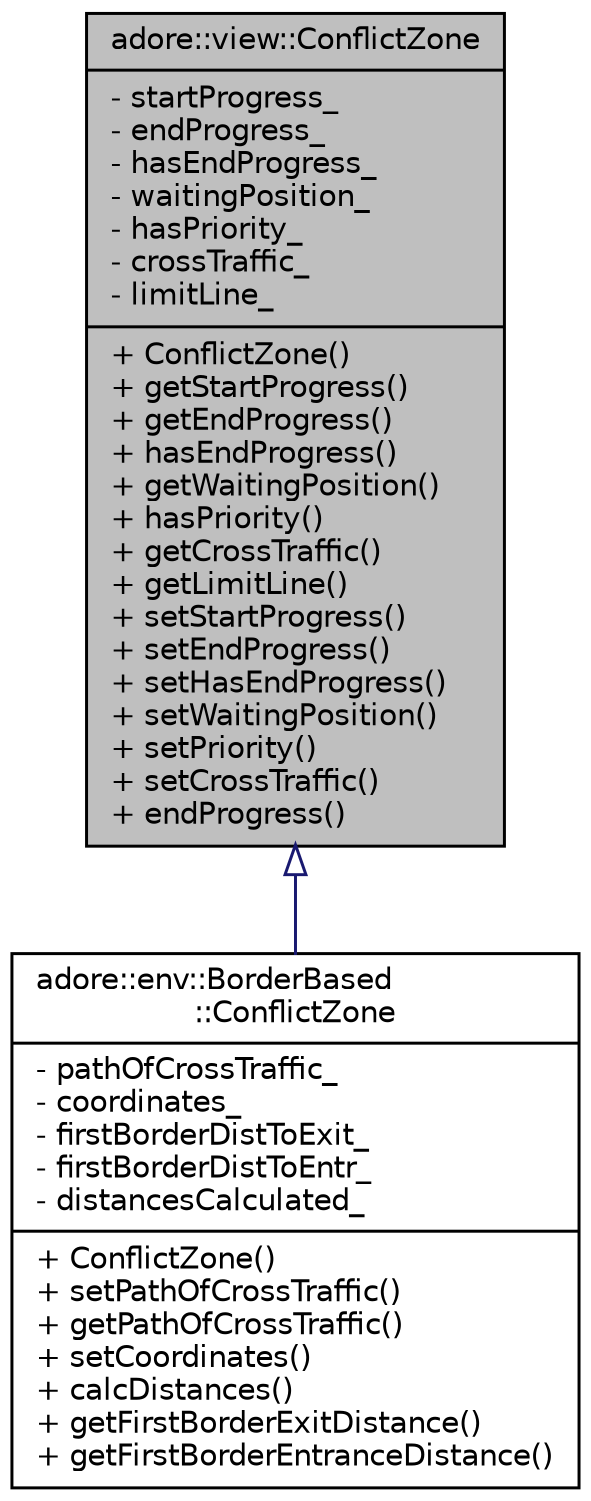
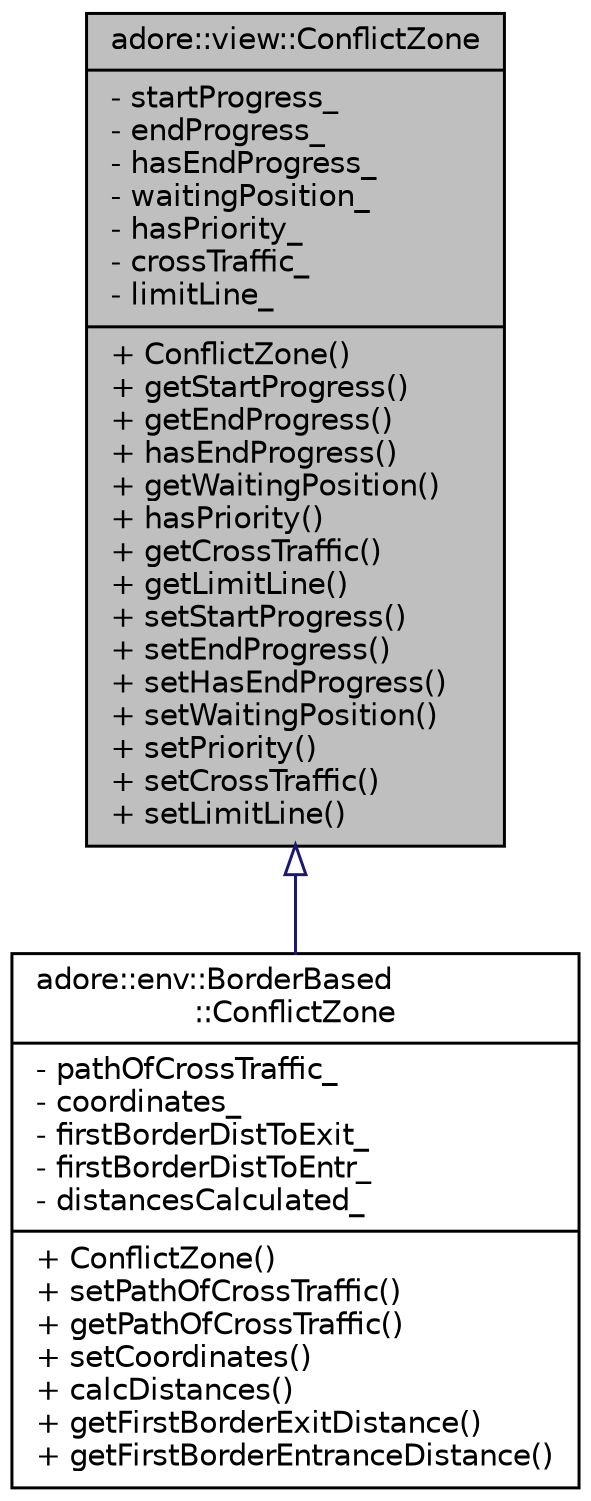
(228, 815) -> (228, 815)
